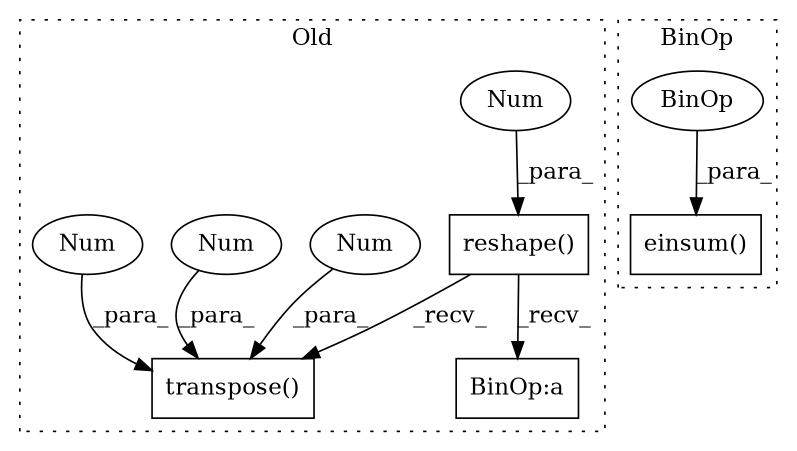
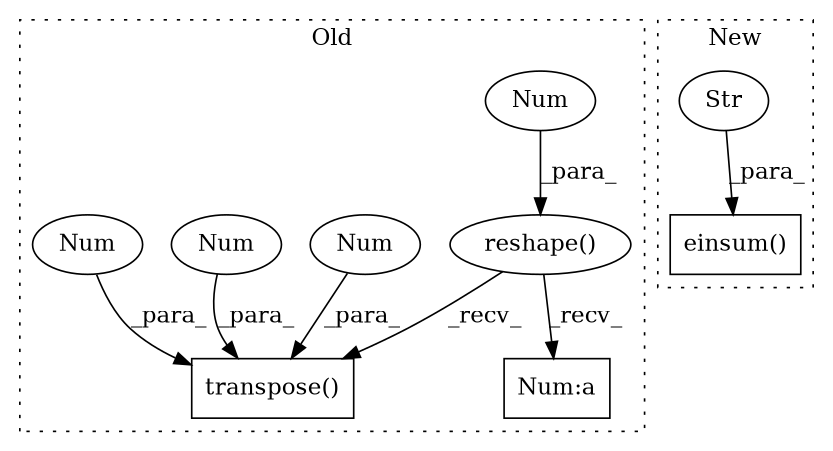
(697, 39) -> (735, 39)
(697, 101) -> (724, 101)
(519, 245) -> (540, 245)
(517, 388) -> (557, 388)
